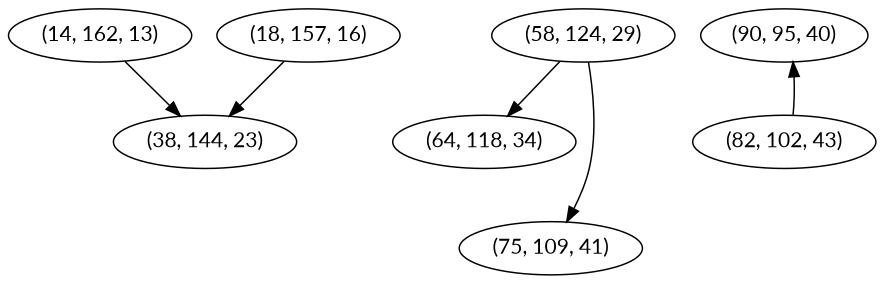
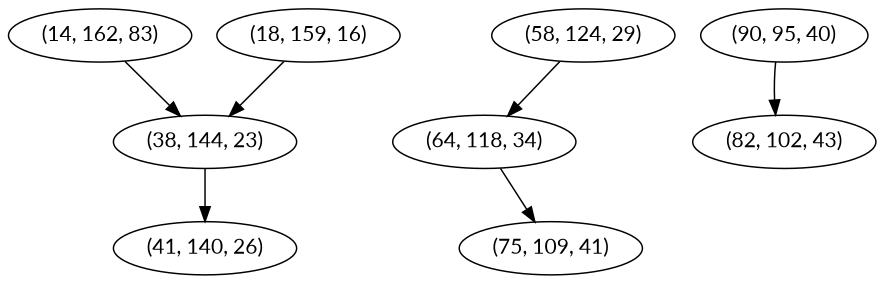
(100, 35) -> (100, 35)
(308, 35) -> (308, 35)
(794, 96) -> (774, 81)
(593, 137) -> (514, 189)
none -> (205, 248)
